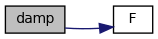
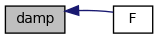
(82, 29) -> (96, 11)
